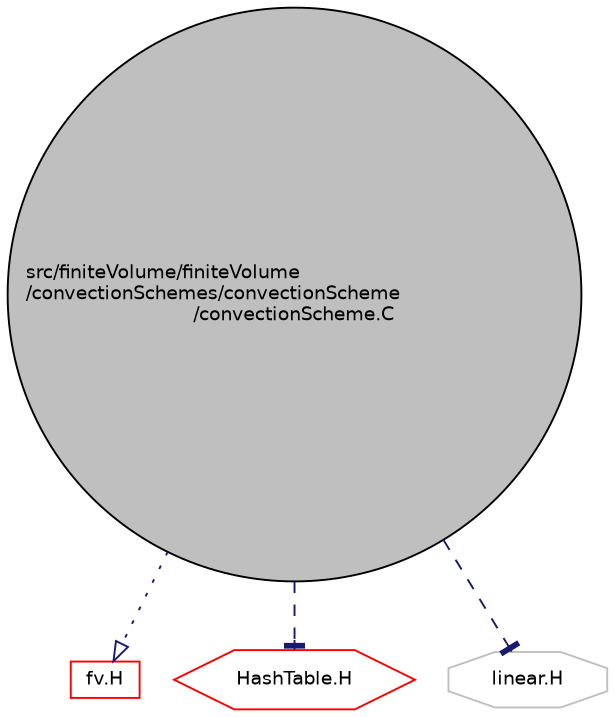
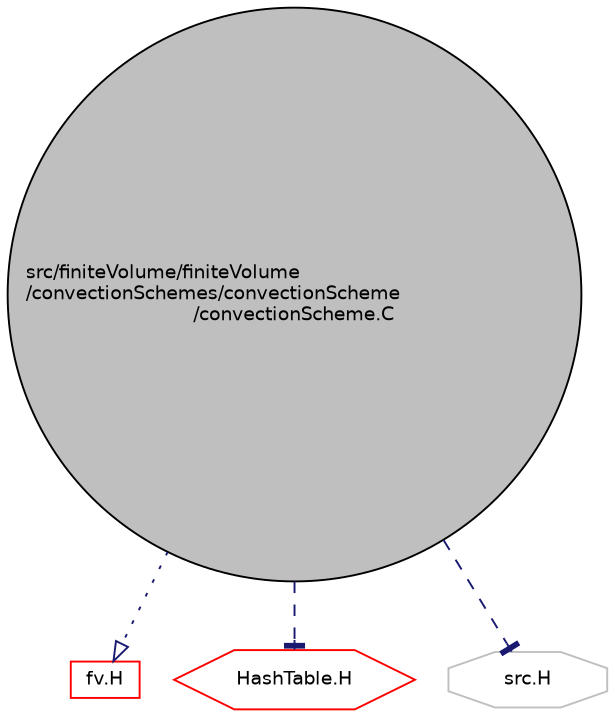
(528, 680) -> (528, 680)
